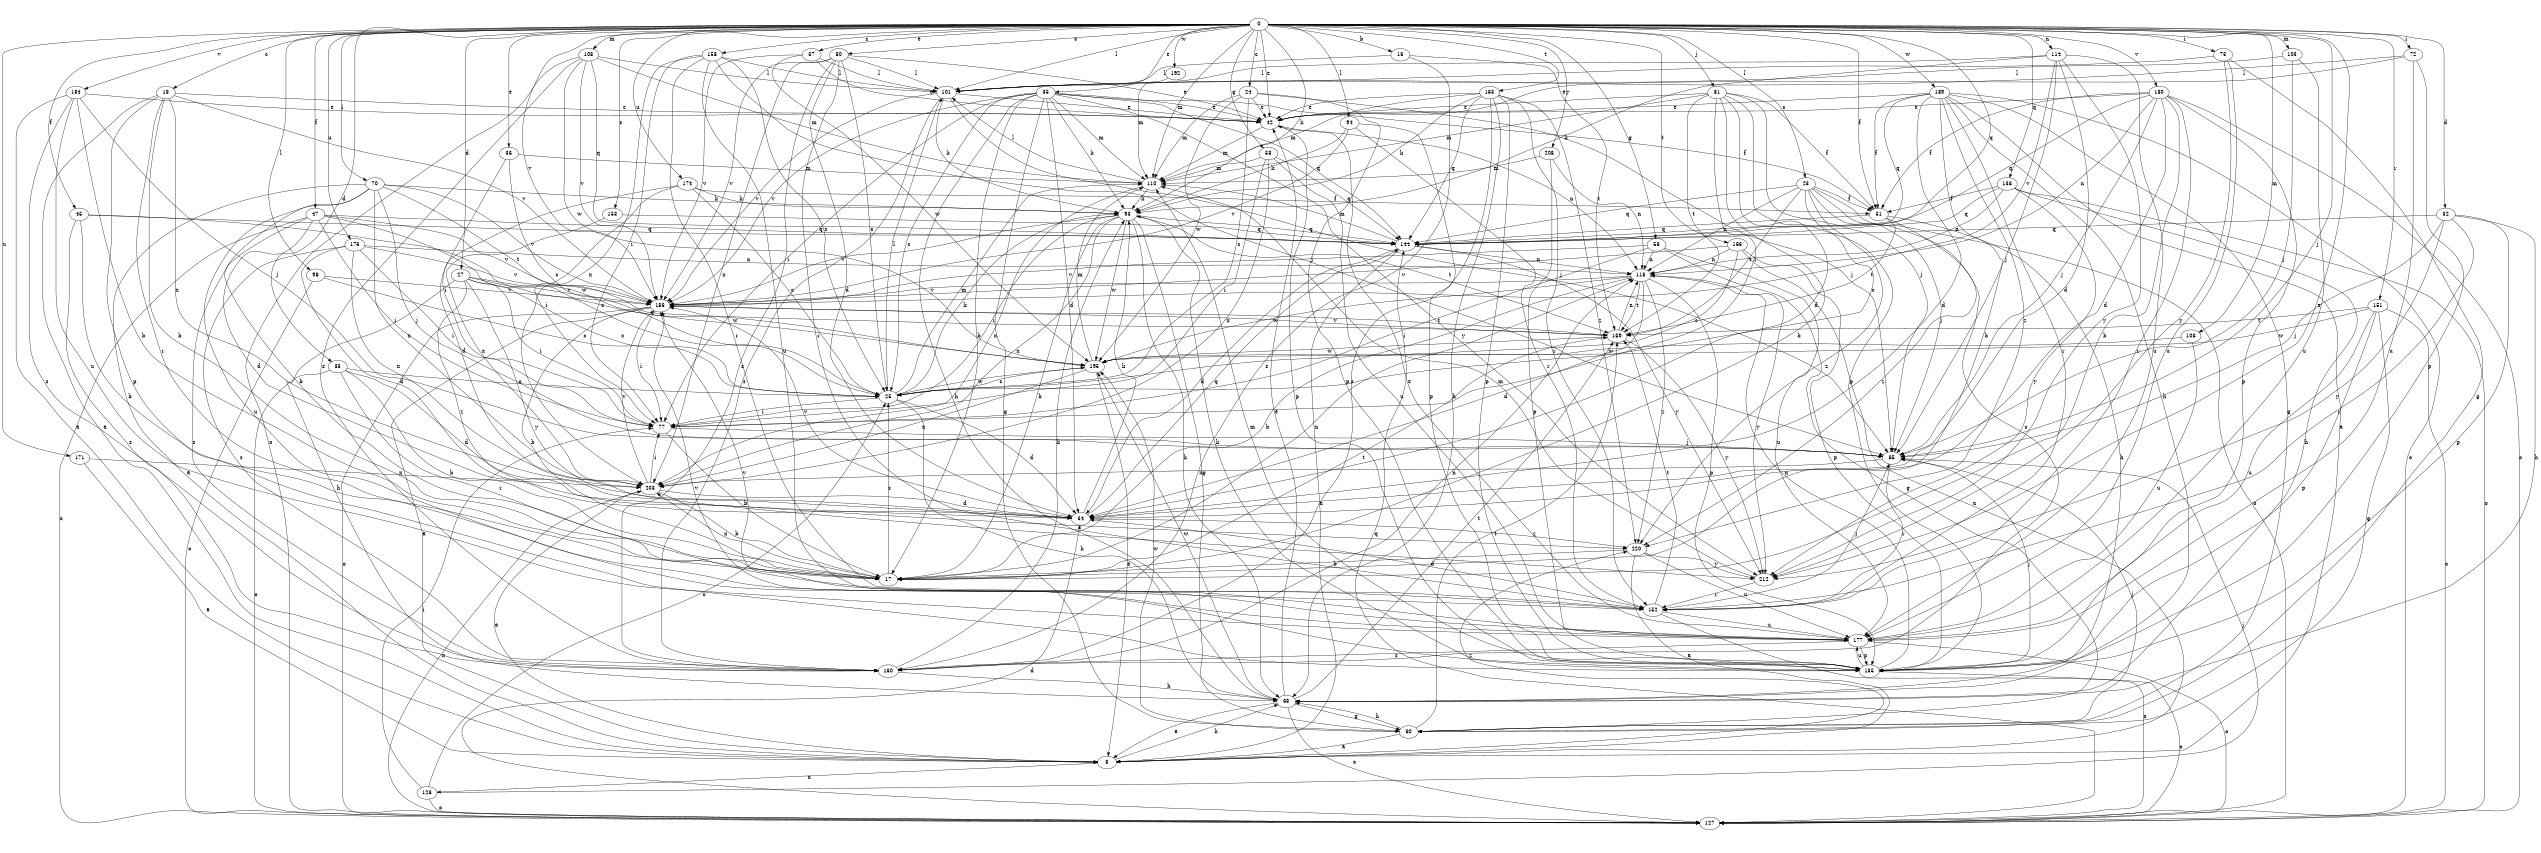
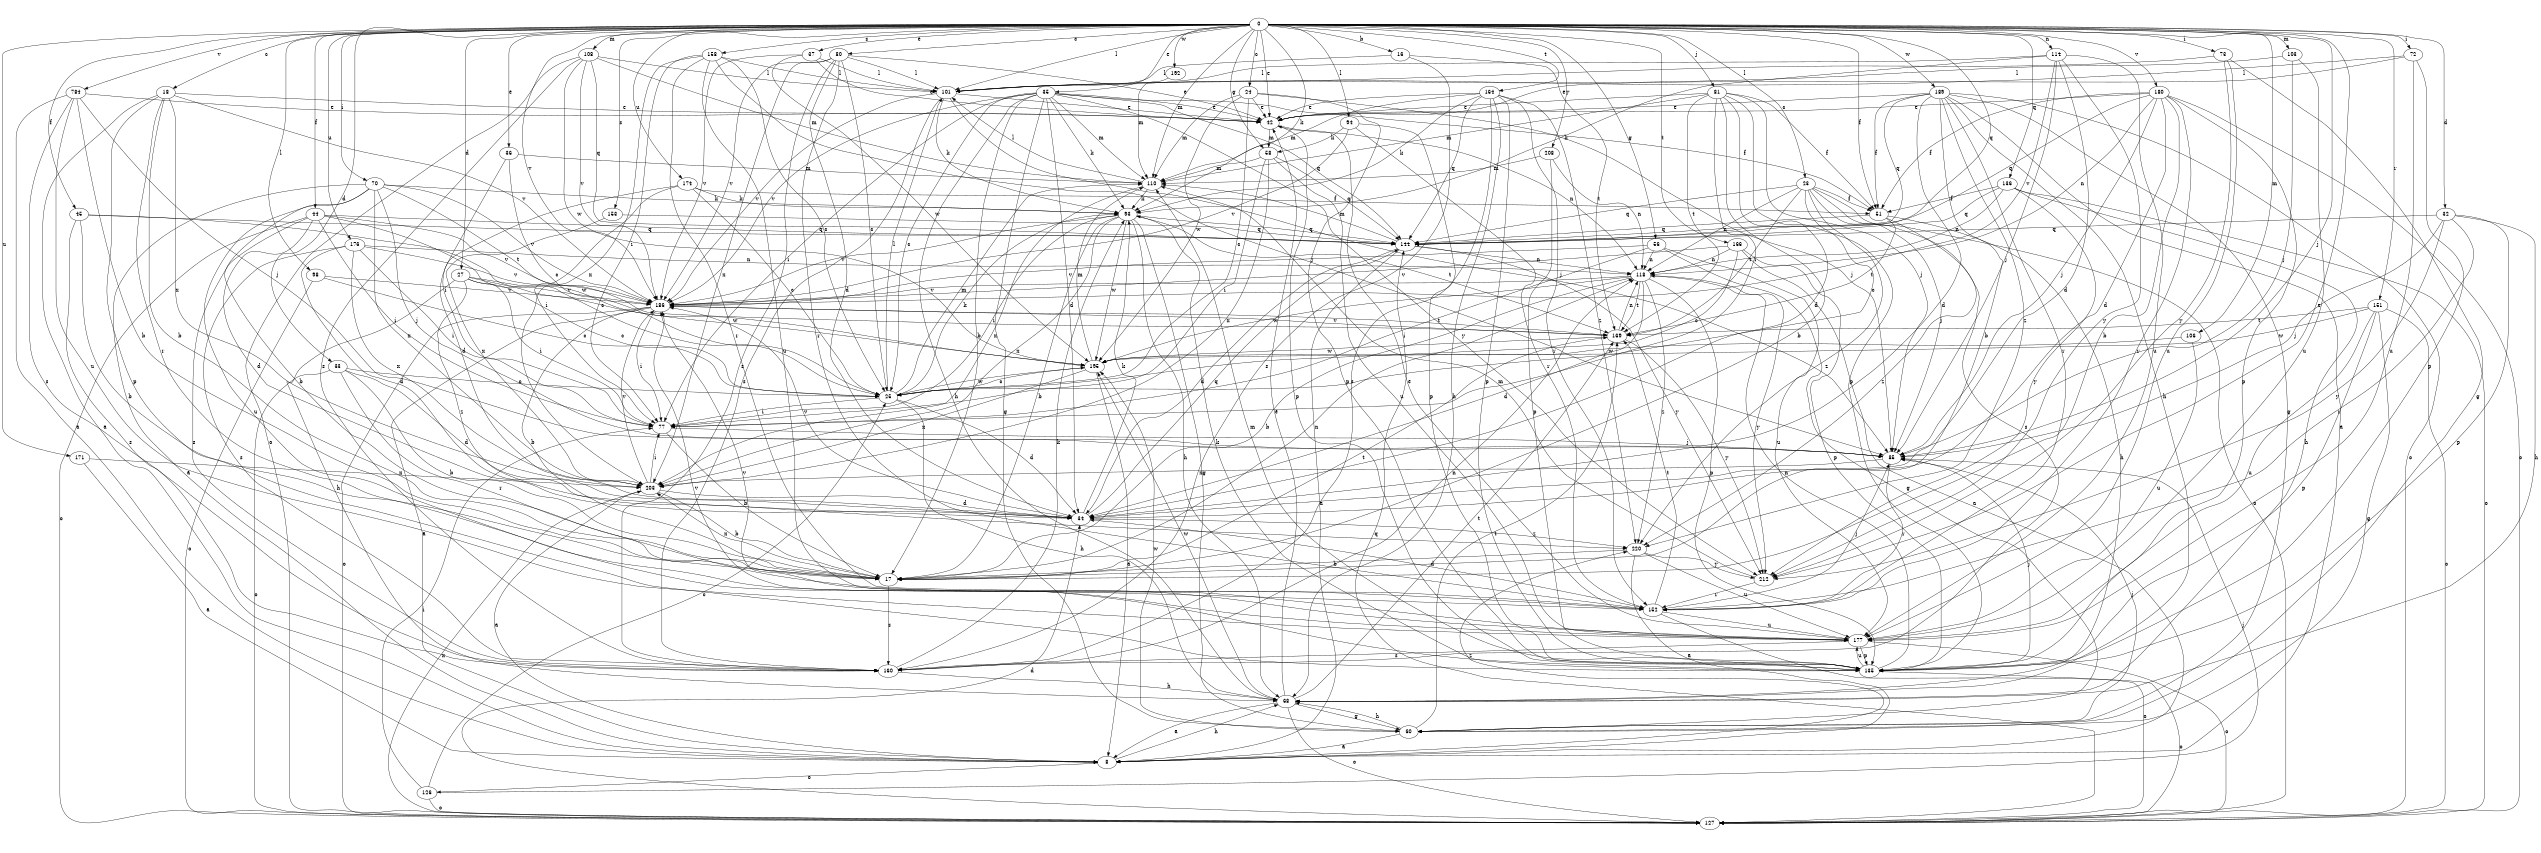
(76, 93) -> (76, 93)
(1490, 93) -> (1490, 93)
(1213, 153) -> (1269, 136)
(1251, 174) -> (1314, 144)
(315, 214) -> (315, 214)
(888, 490) -> (888, 624)
(1047, 533) -> none
